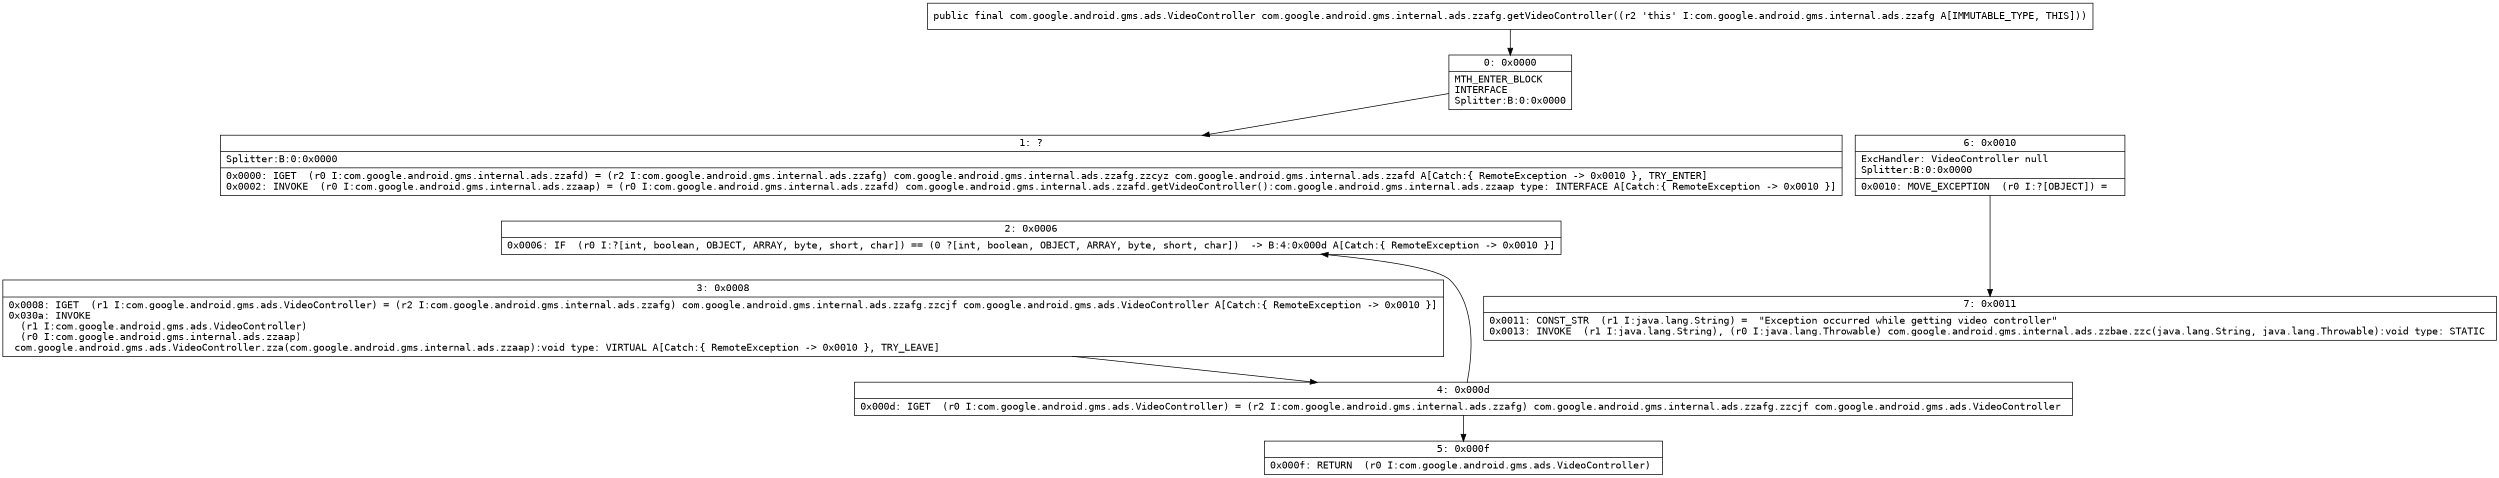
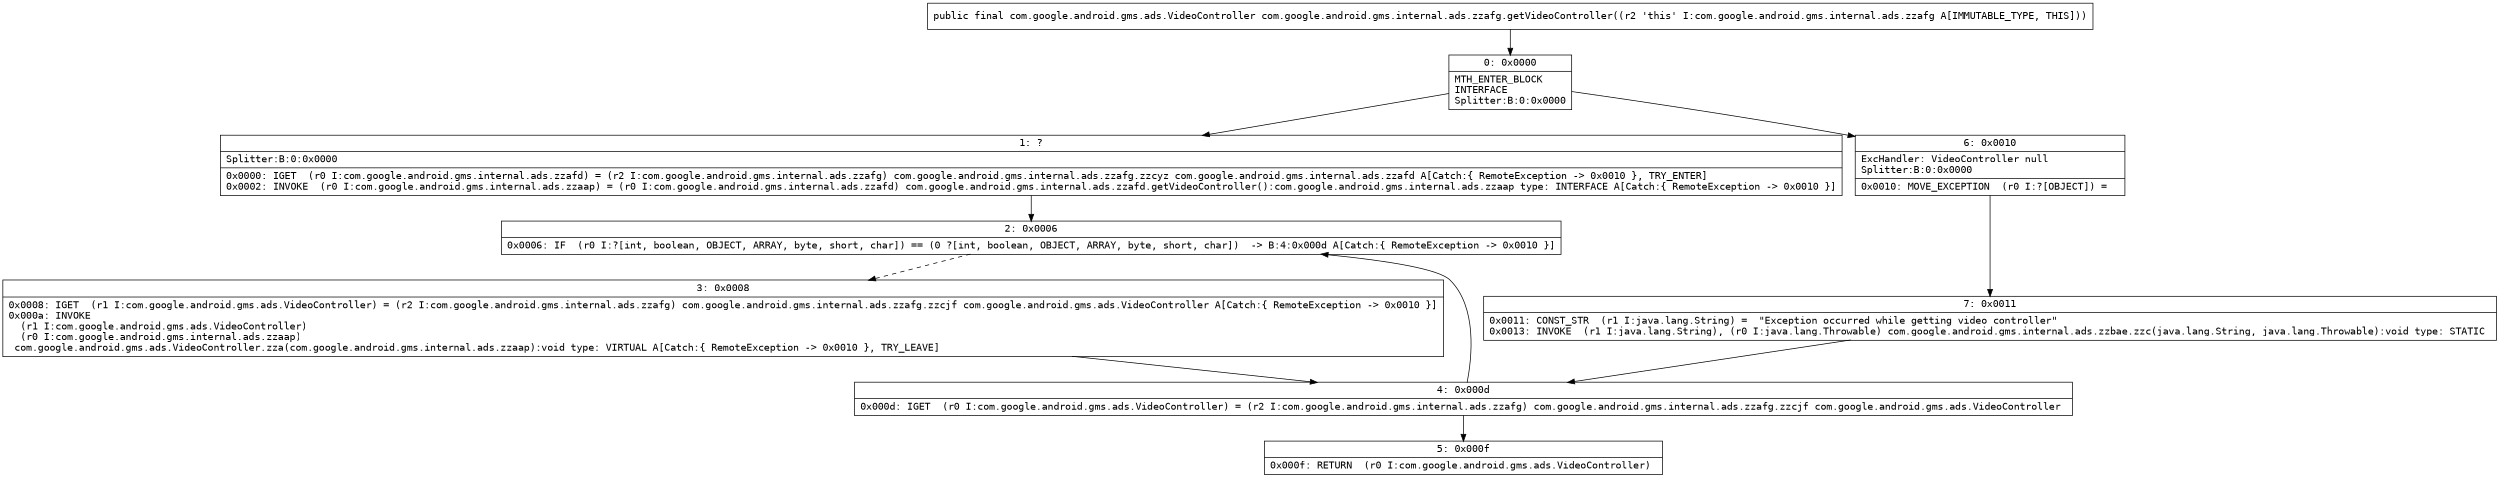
none -> (1710, 112)
none -> (1031, 205)
none -> (923, 266)
(56, 316) -> (56, 316)
none -> (1713, 361)
